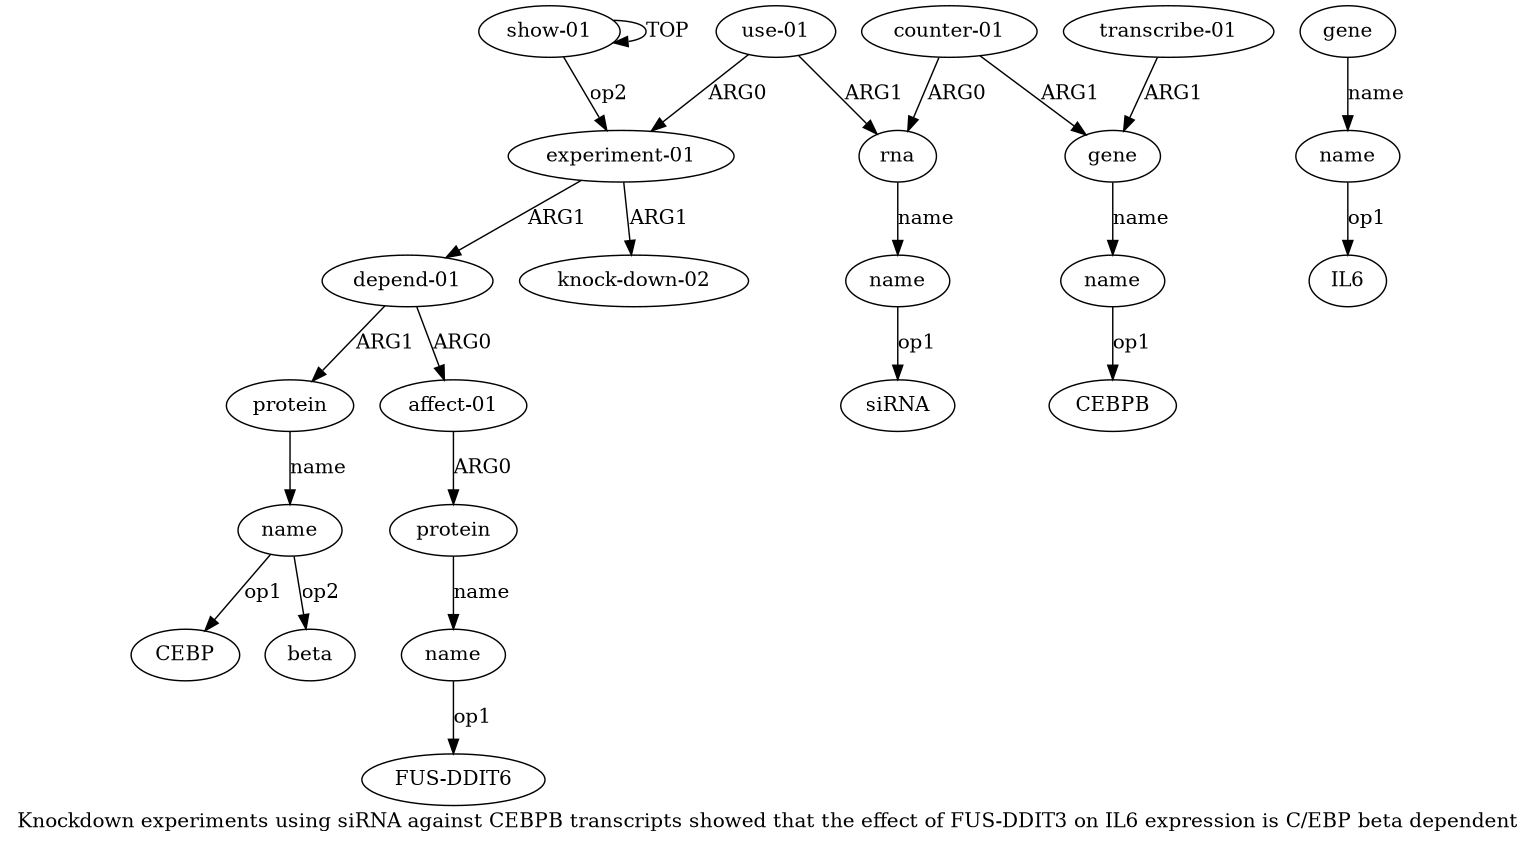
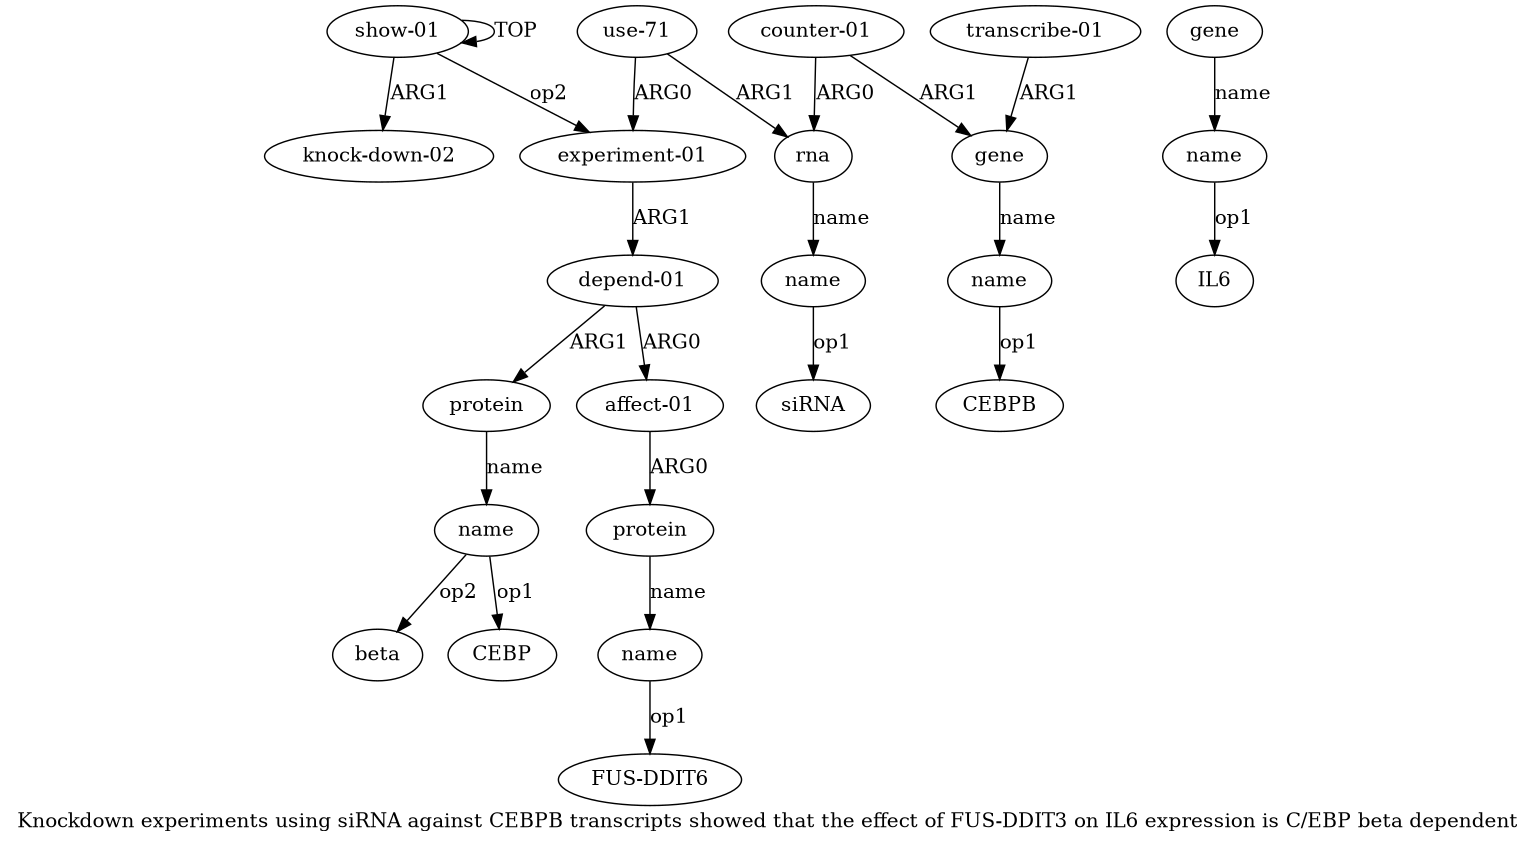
(776, 32) -> (637, 32)
(627, 211) -> (389, 87)
